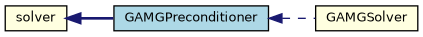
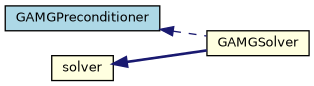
(97, 18) -> (167, 56)
